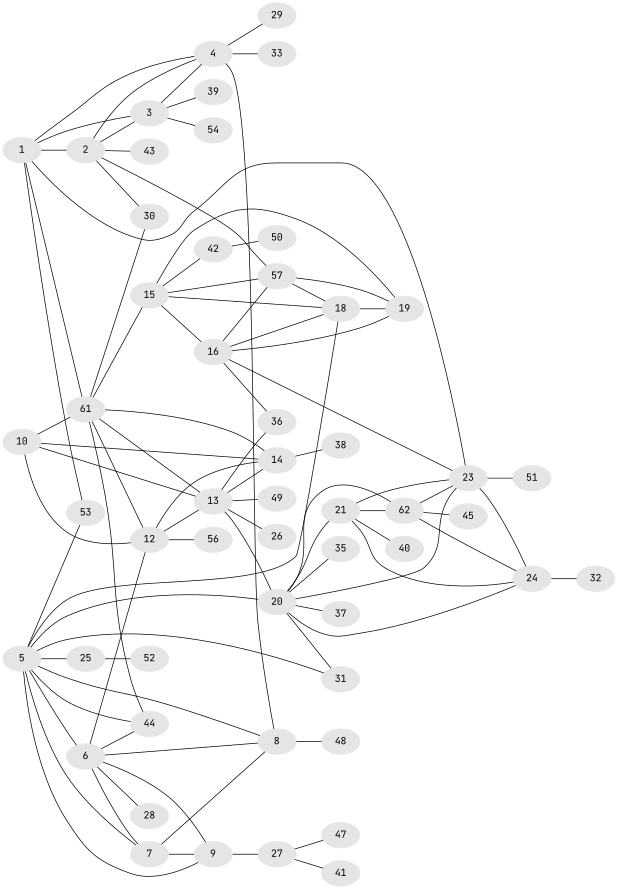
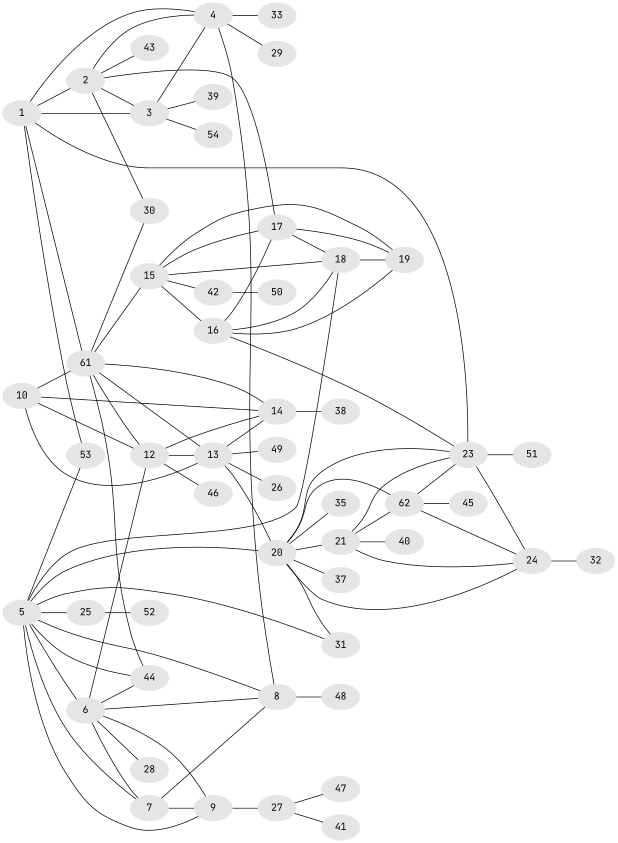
(277, 276) -> (277, 227)
(277, 422) -> none
(213, 540) -> (213, 494)
